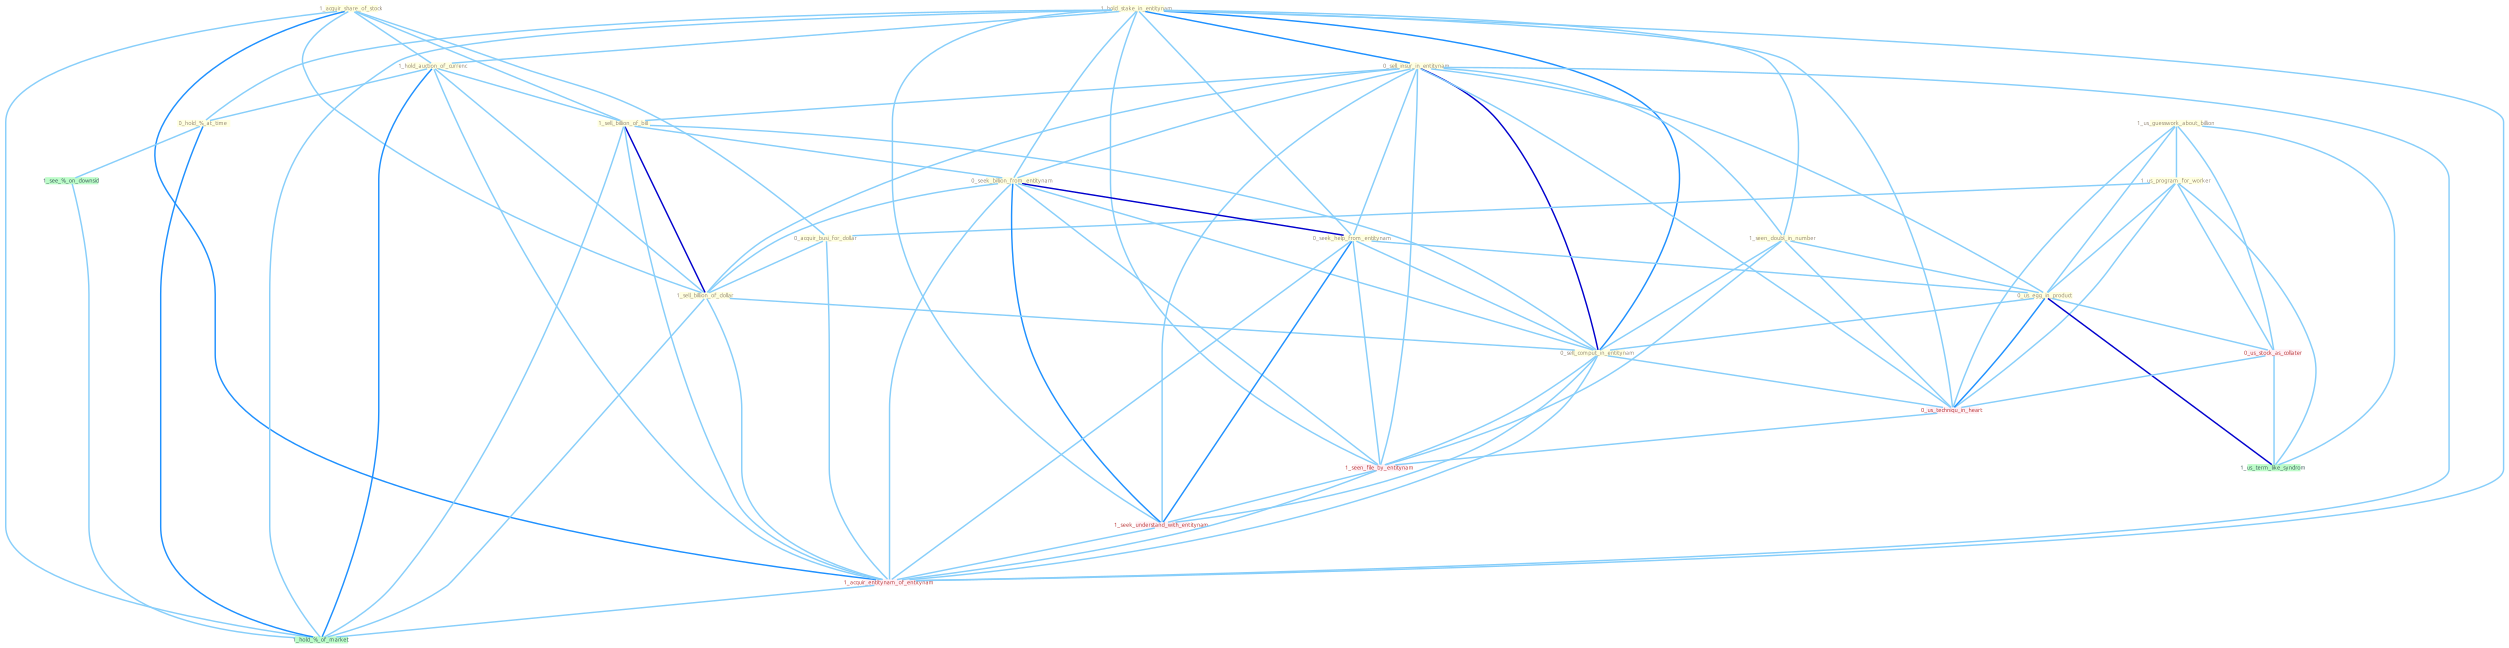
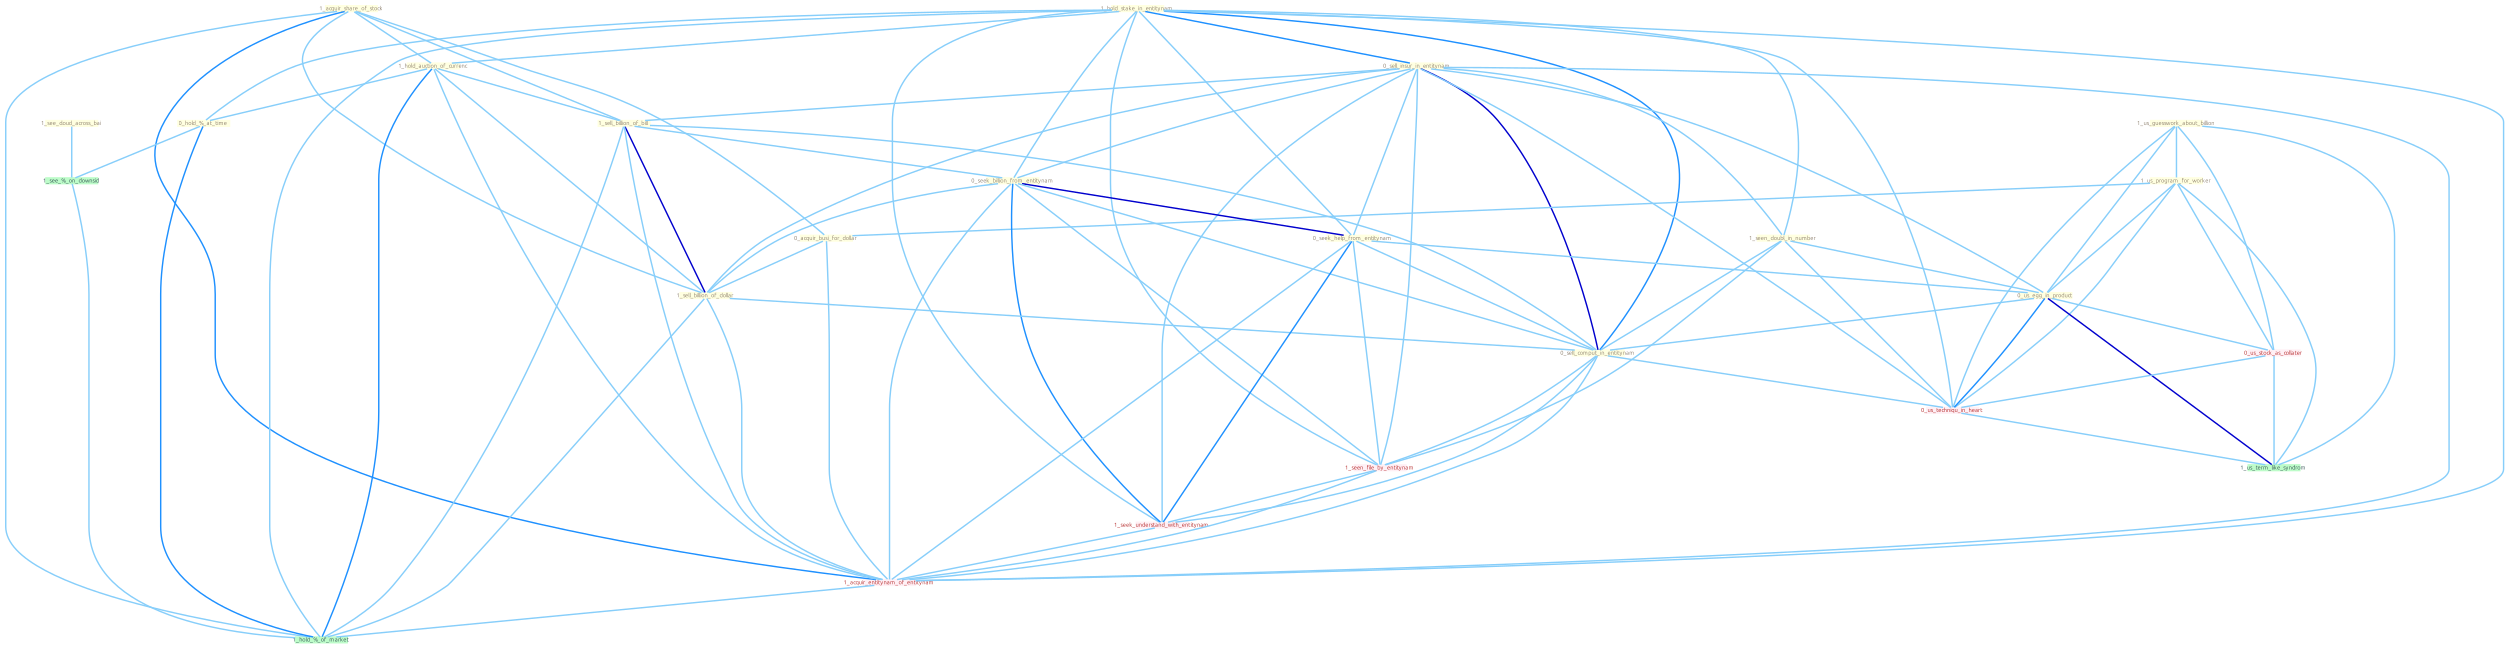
none -> (72, 123)
(1666, 439) -> (2113, 439)
